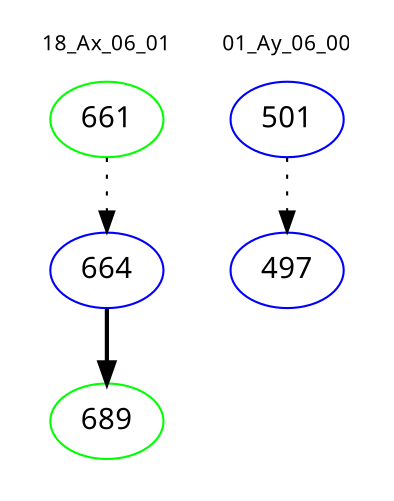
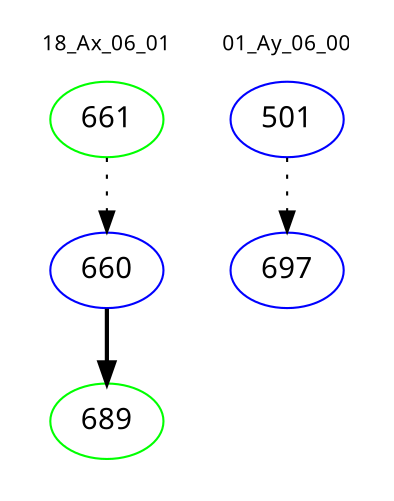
(107, 270) -> (107, 270)
(287, 270) -> (287, 270)
